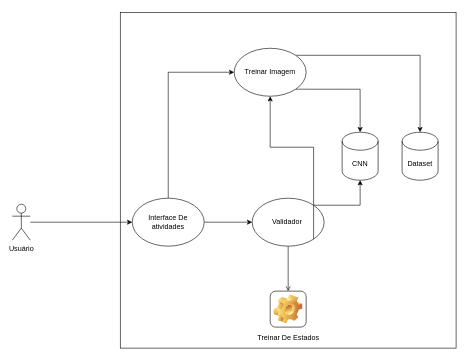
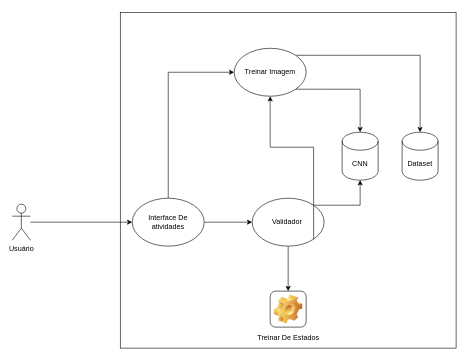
(288, 287) -> (288, 285)
